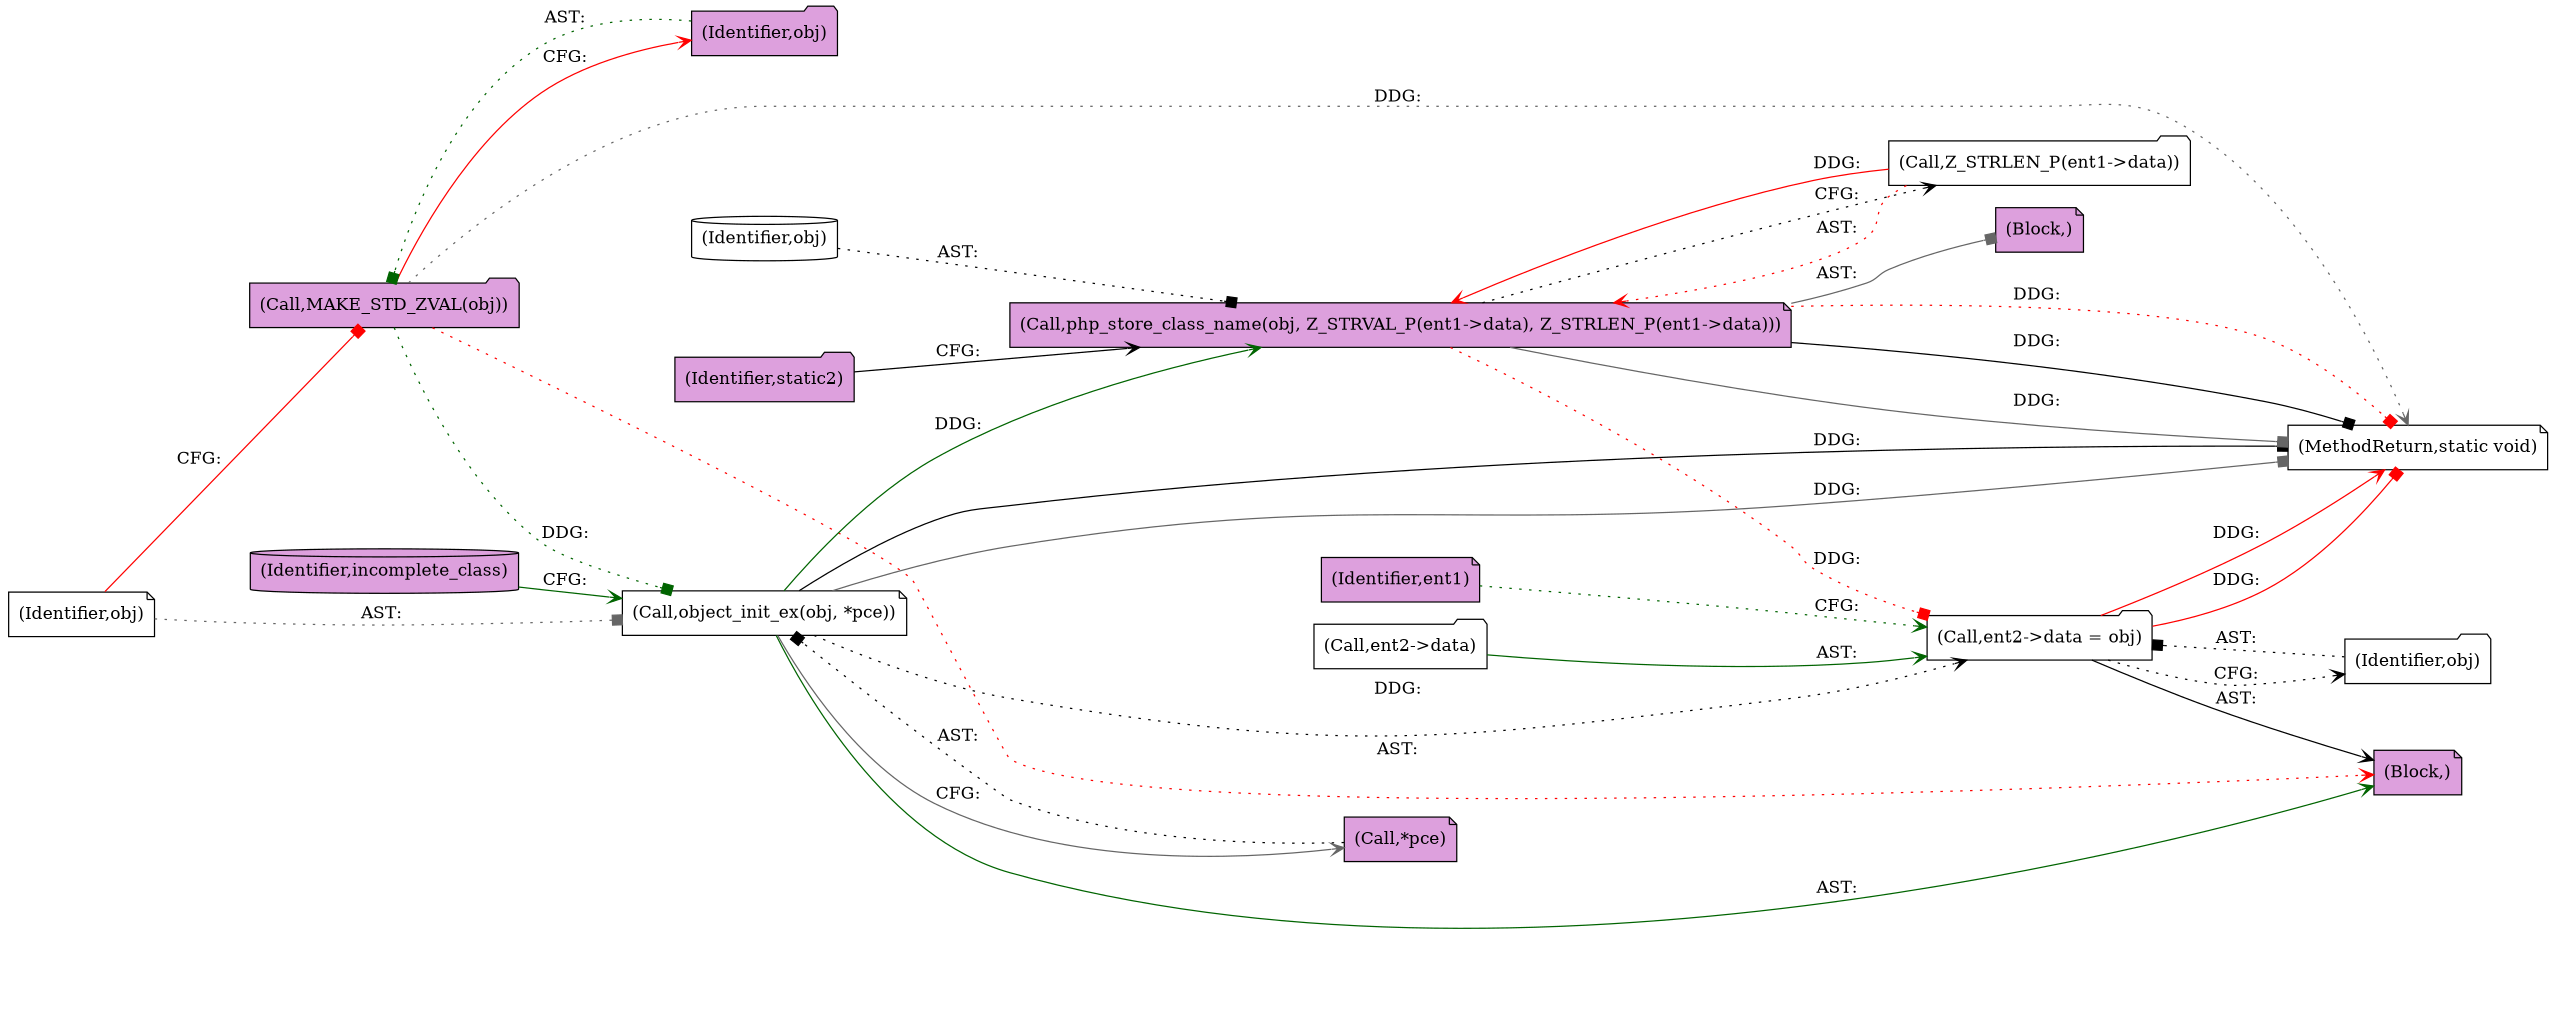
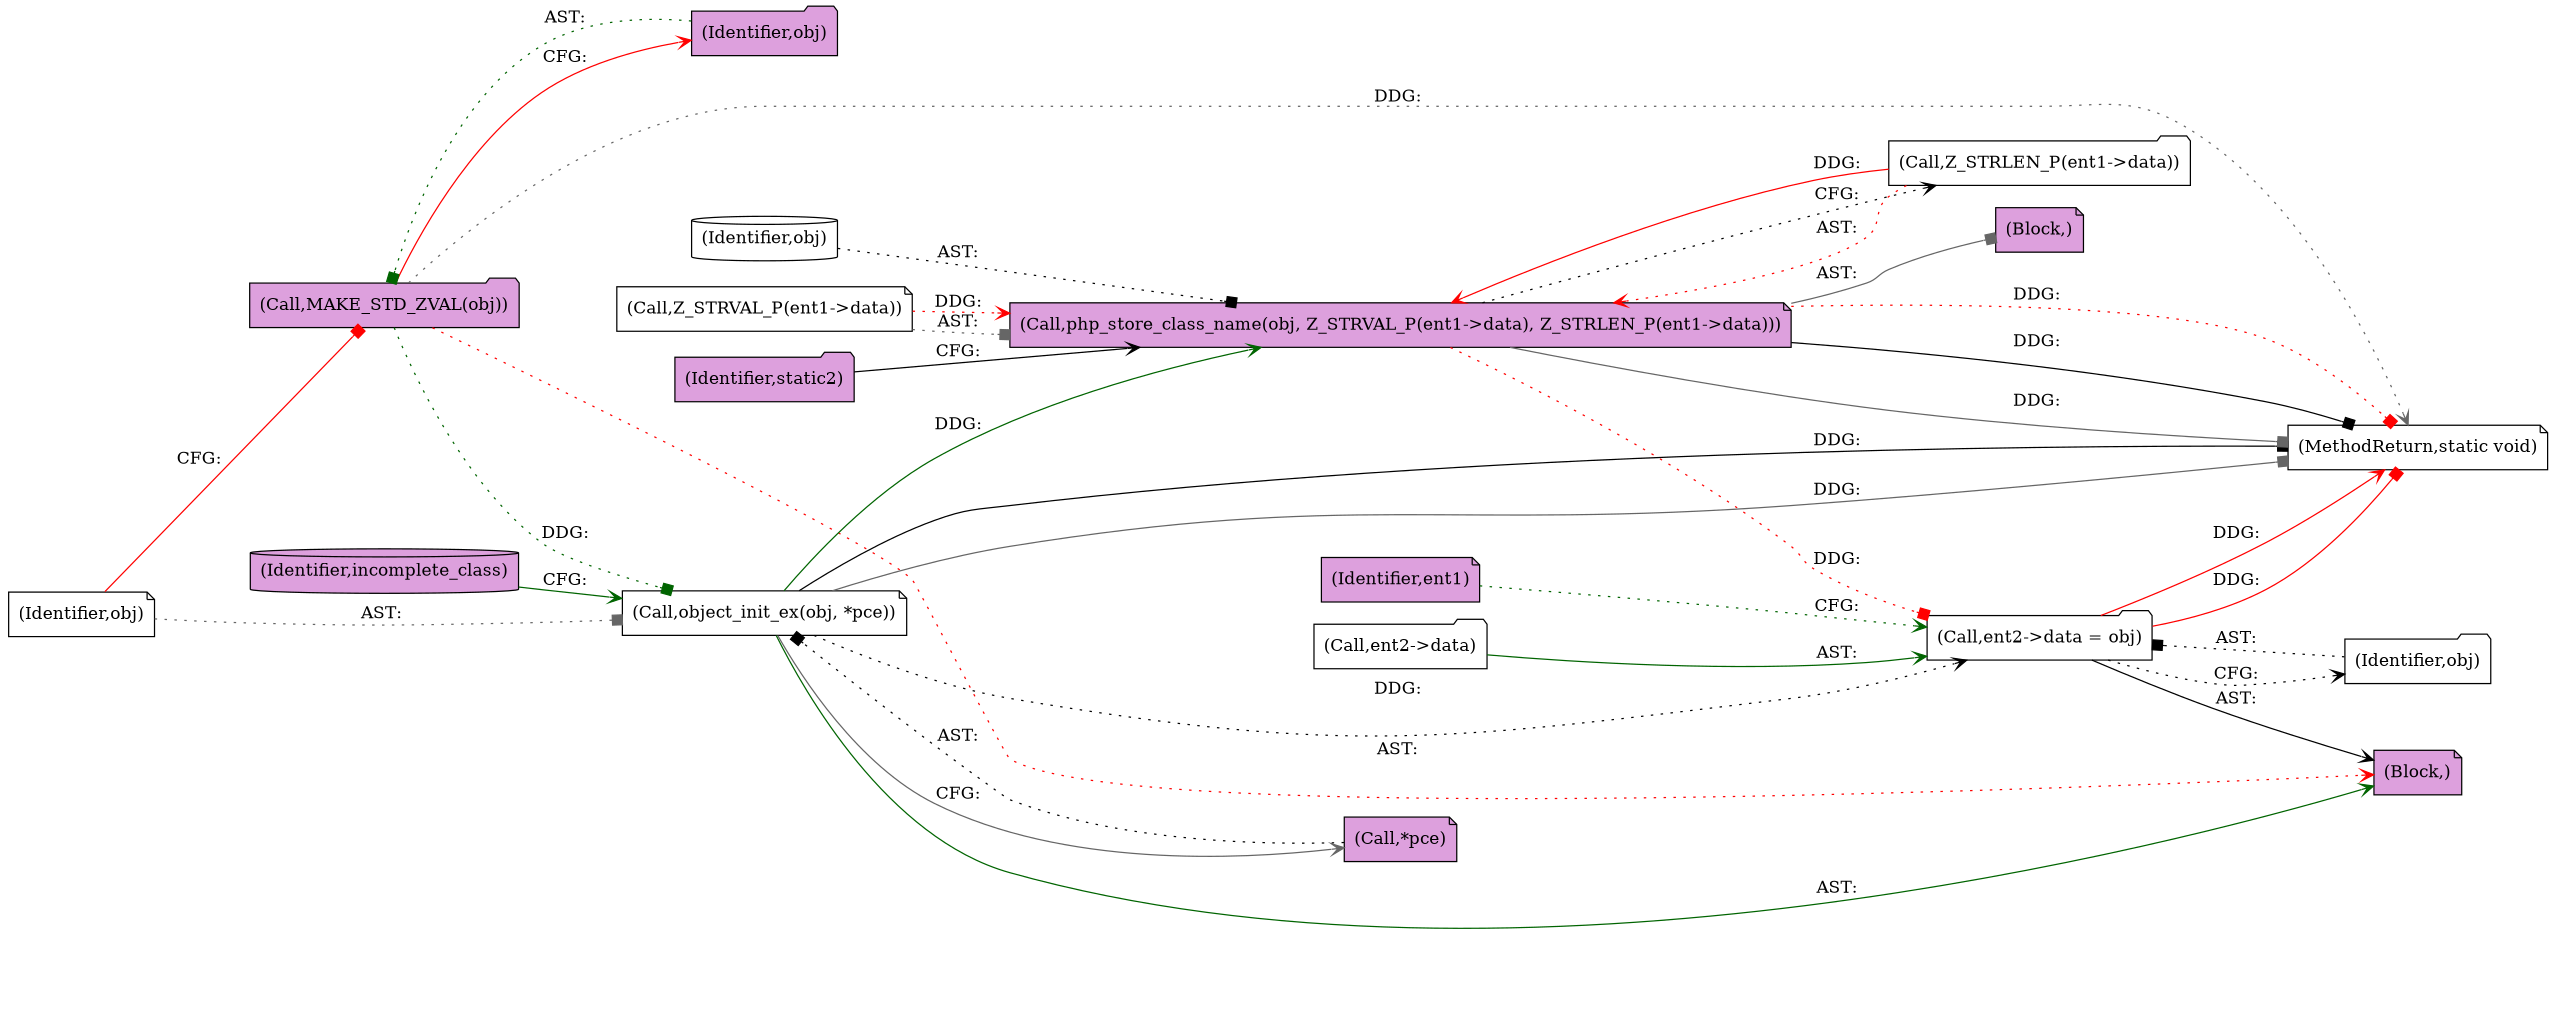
none -> (765, 309)
